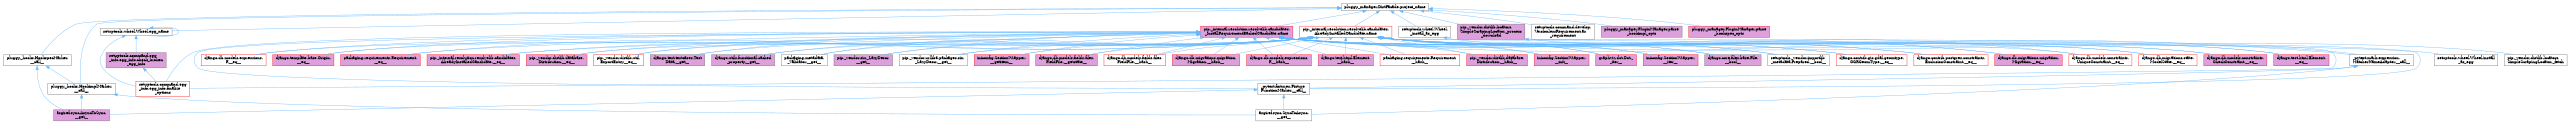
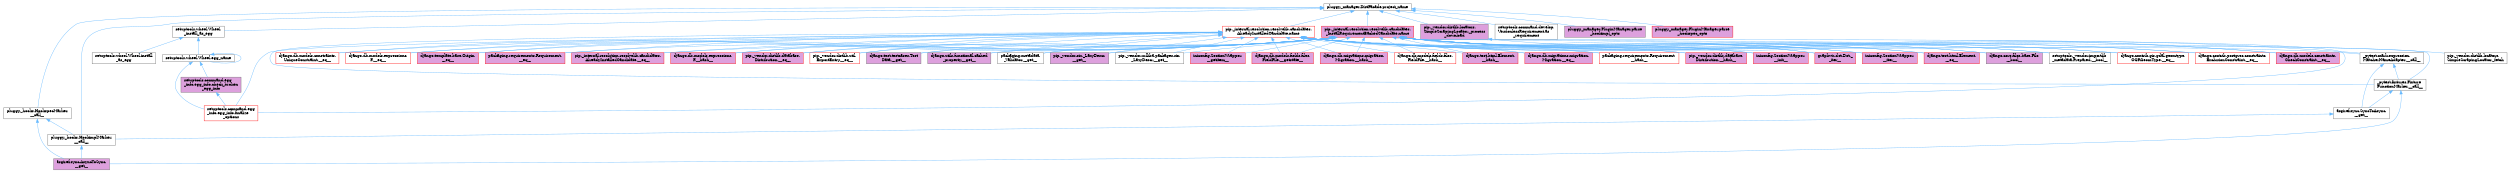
(755, 20) -> (198, 48)
(2168, 60) -> none
(686, 112) -> (1223, 127)
